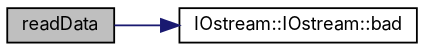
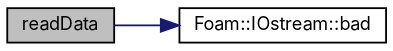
(298, 25) -> (283, 25)
